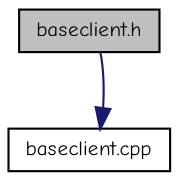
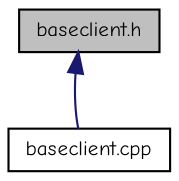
(103, 80) -> (75, 101)
